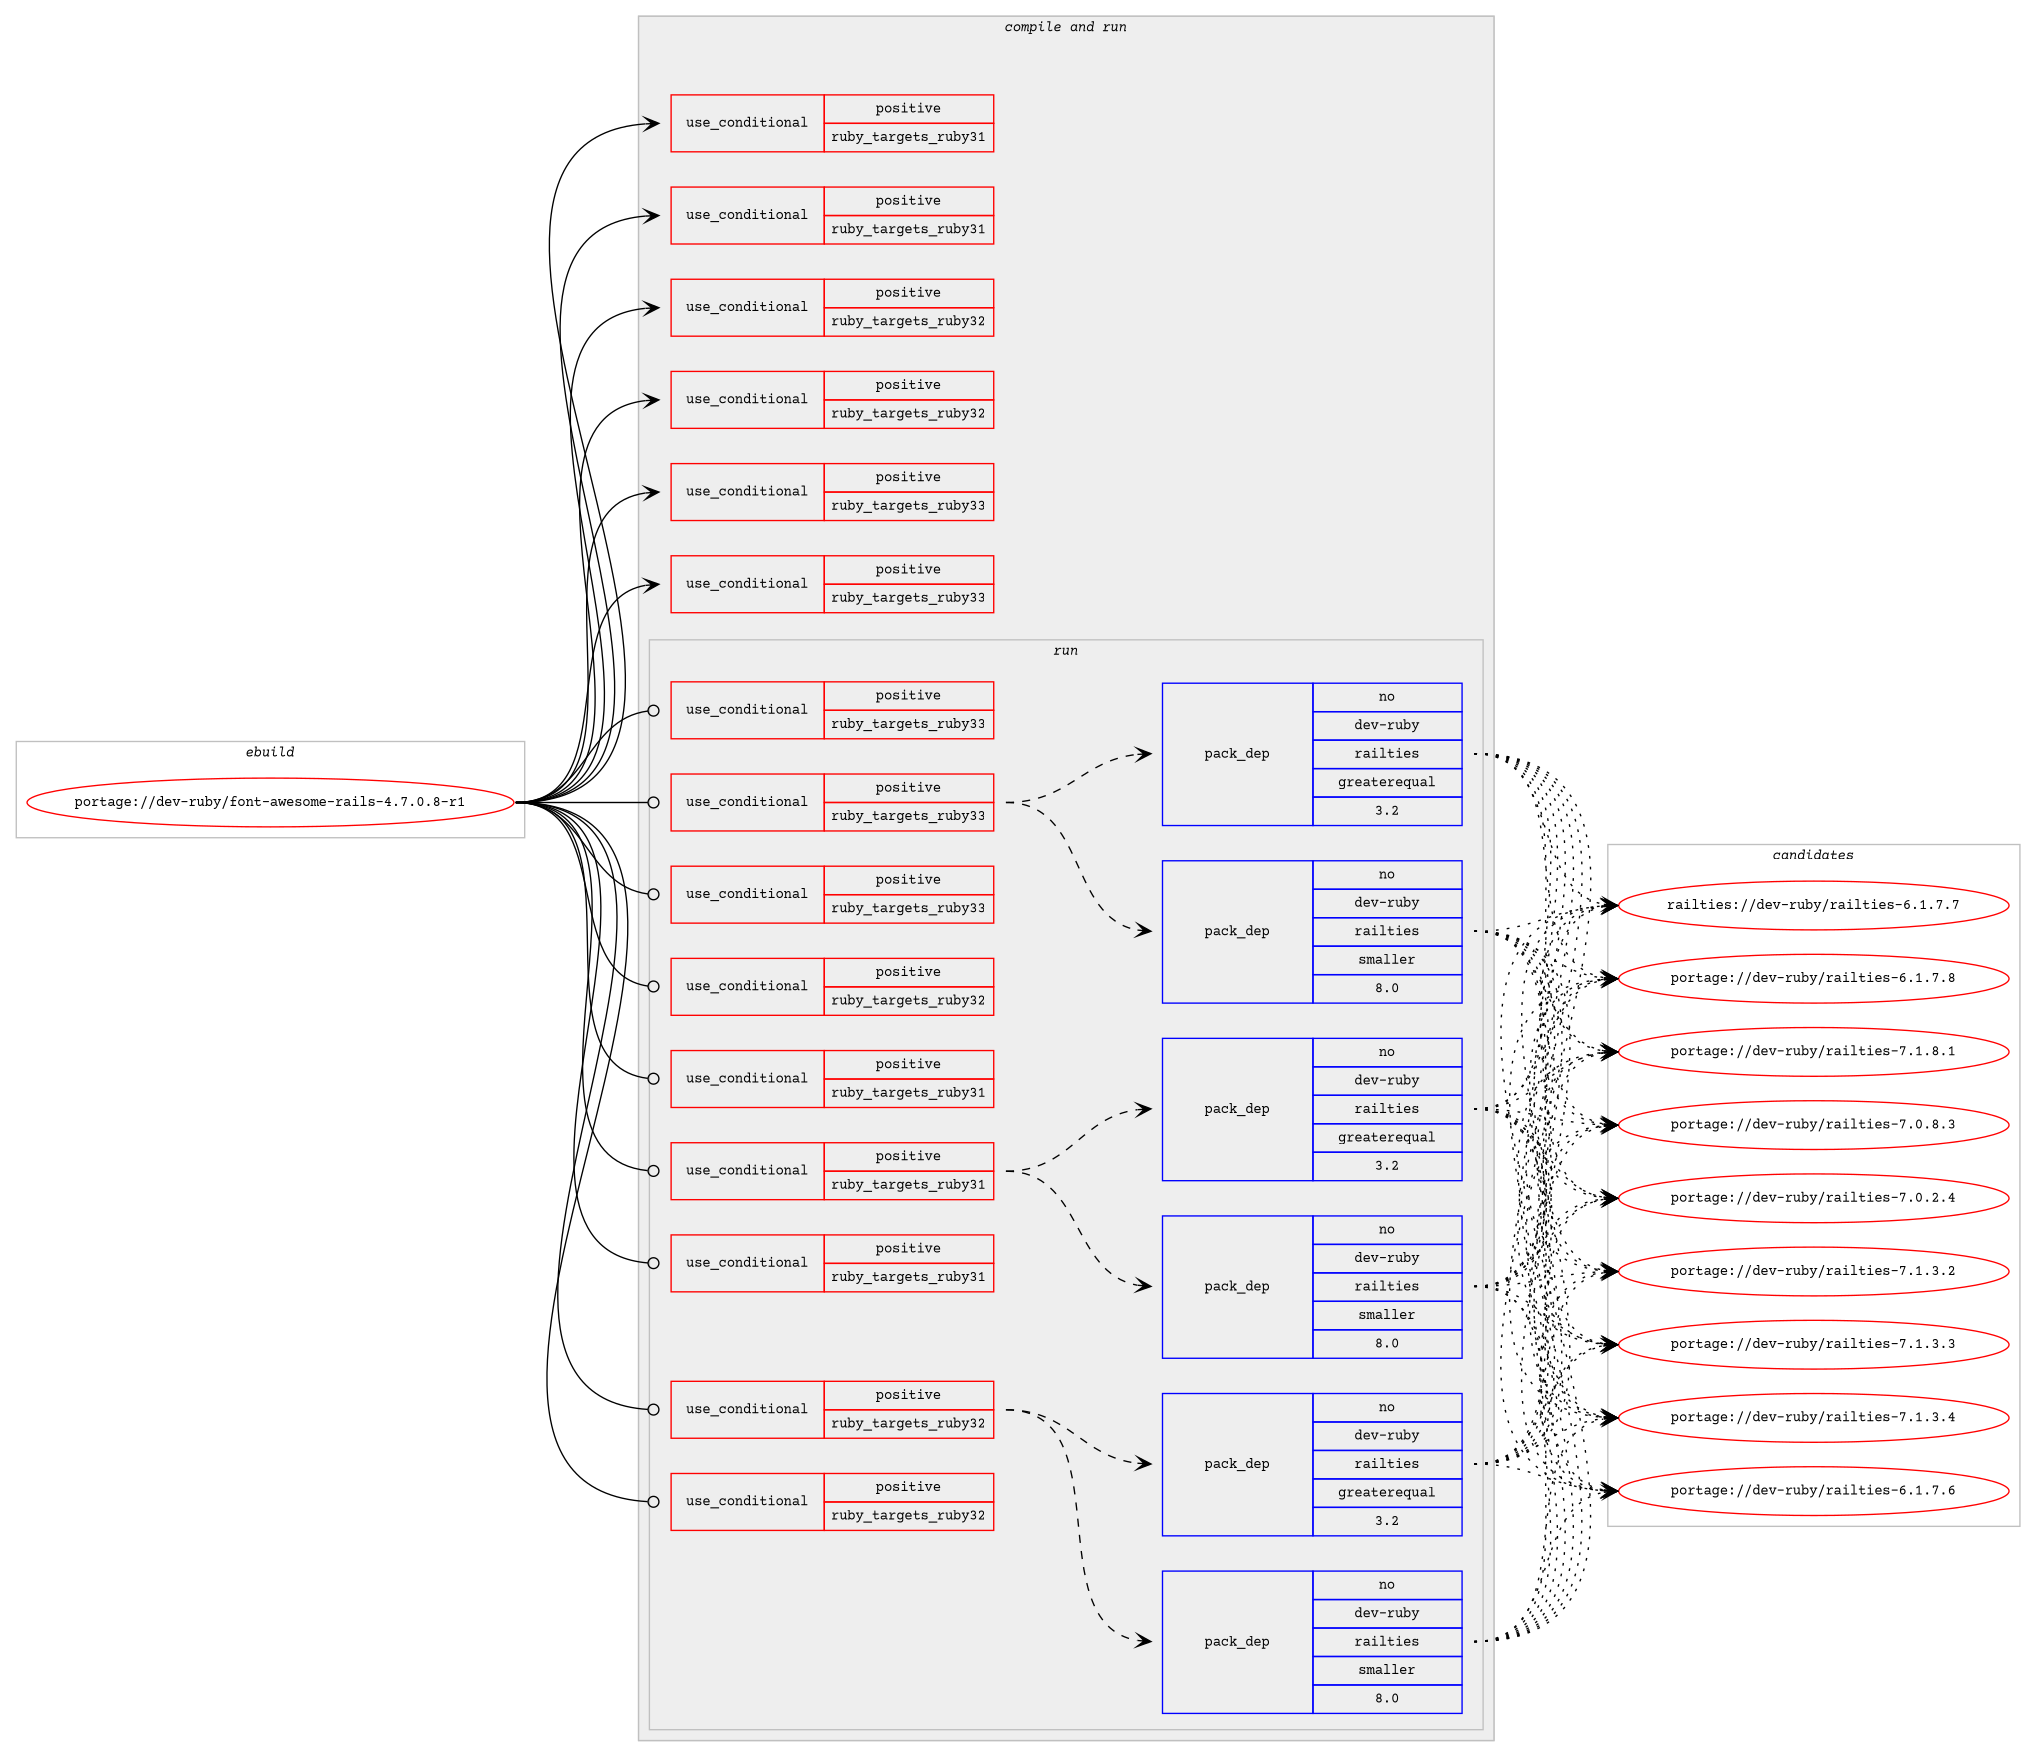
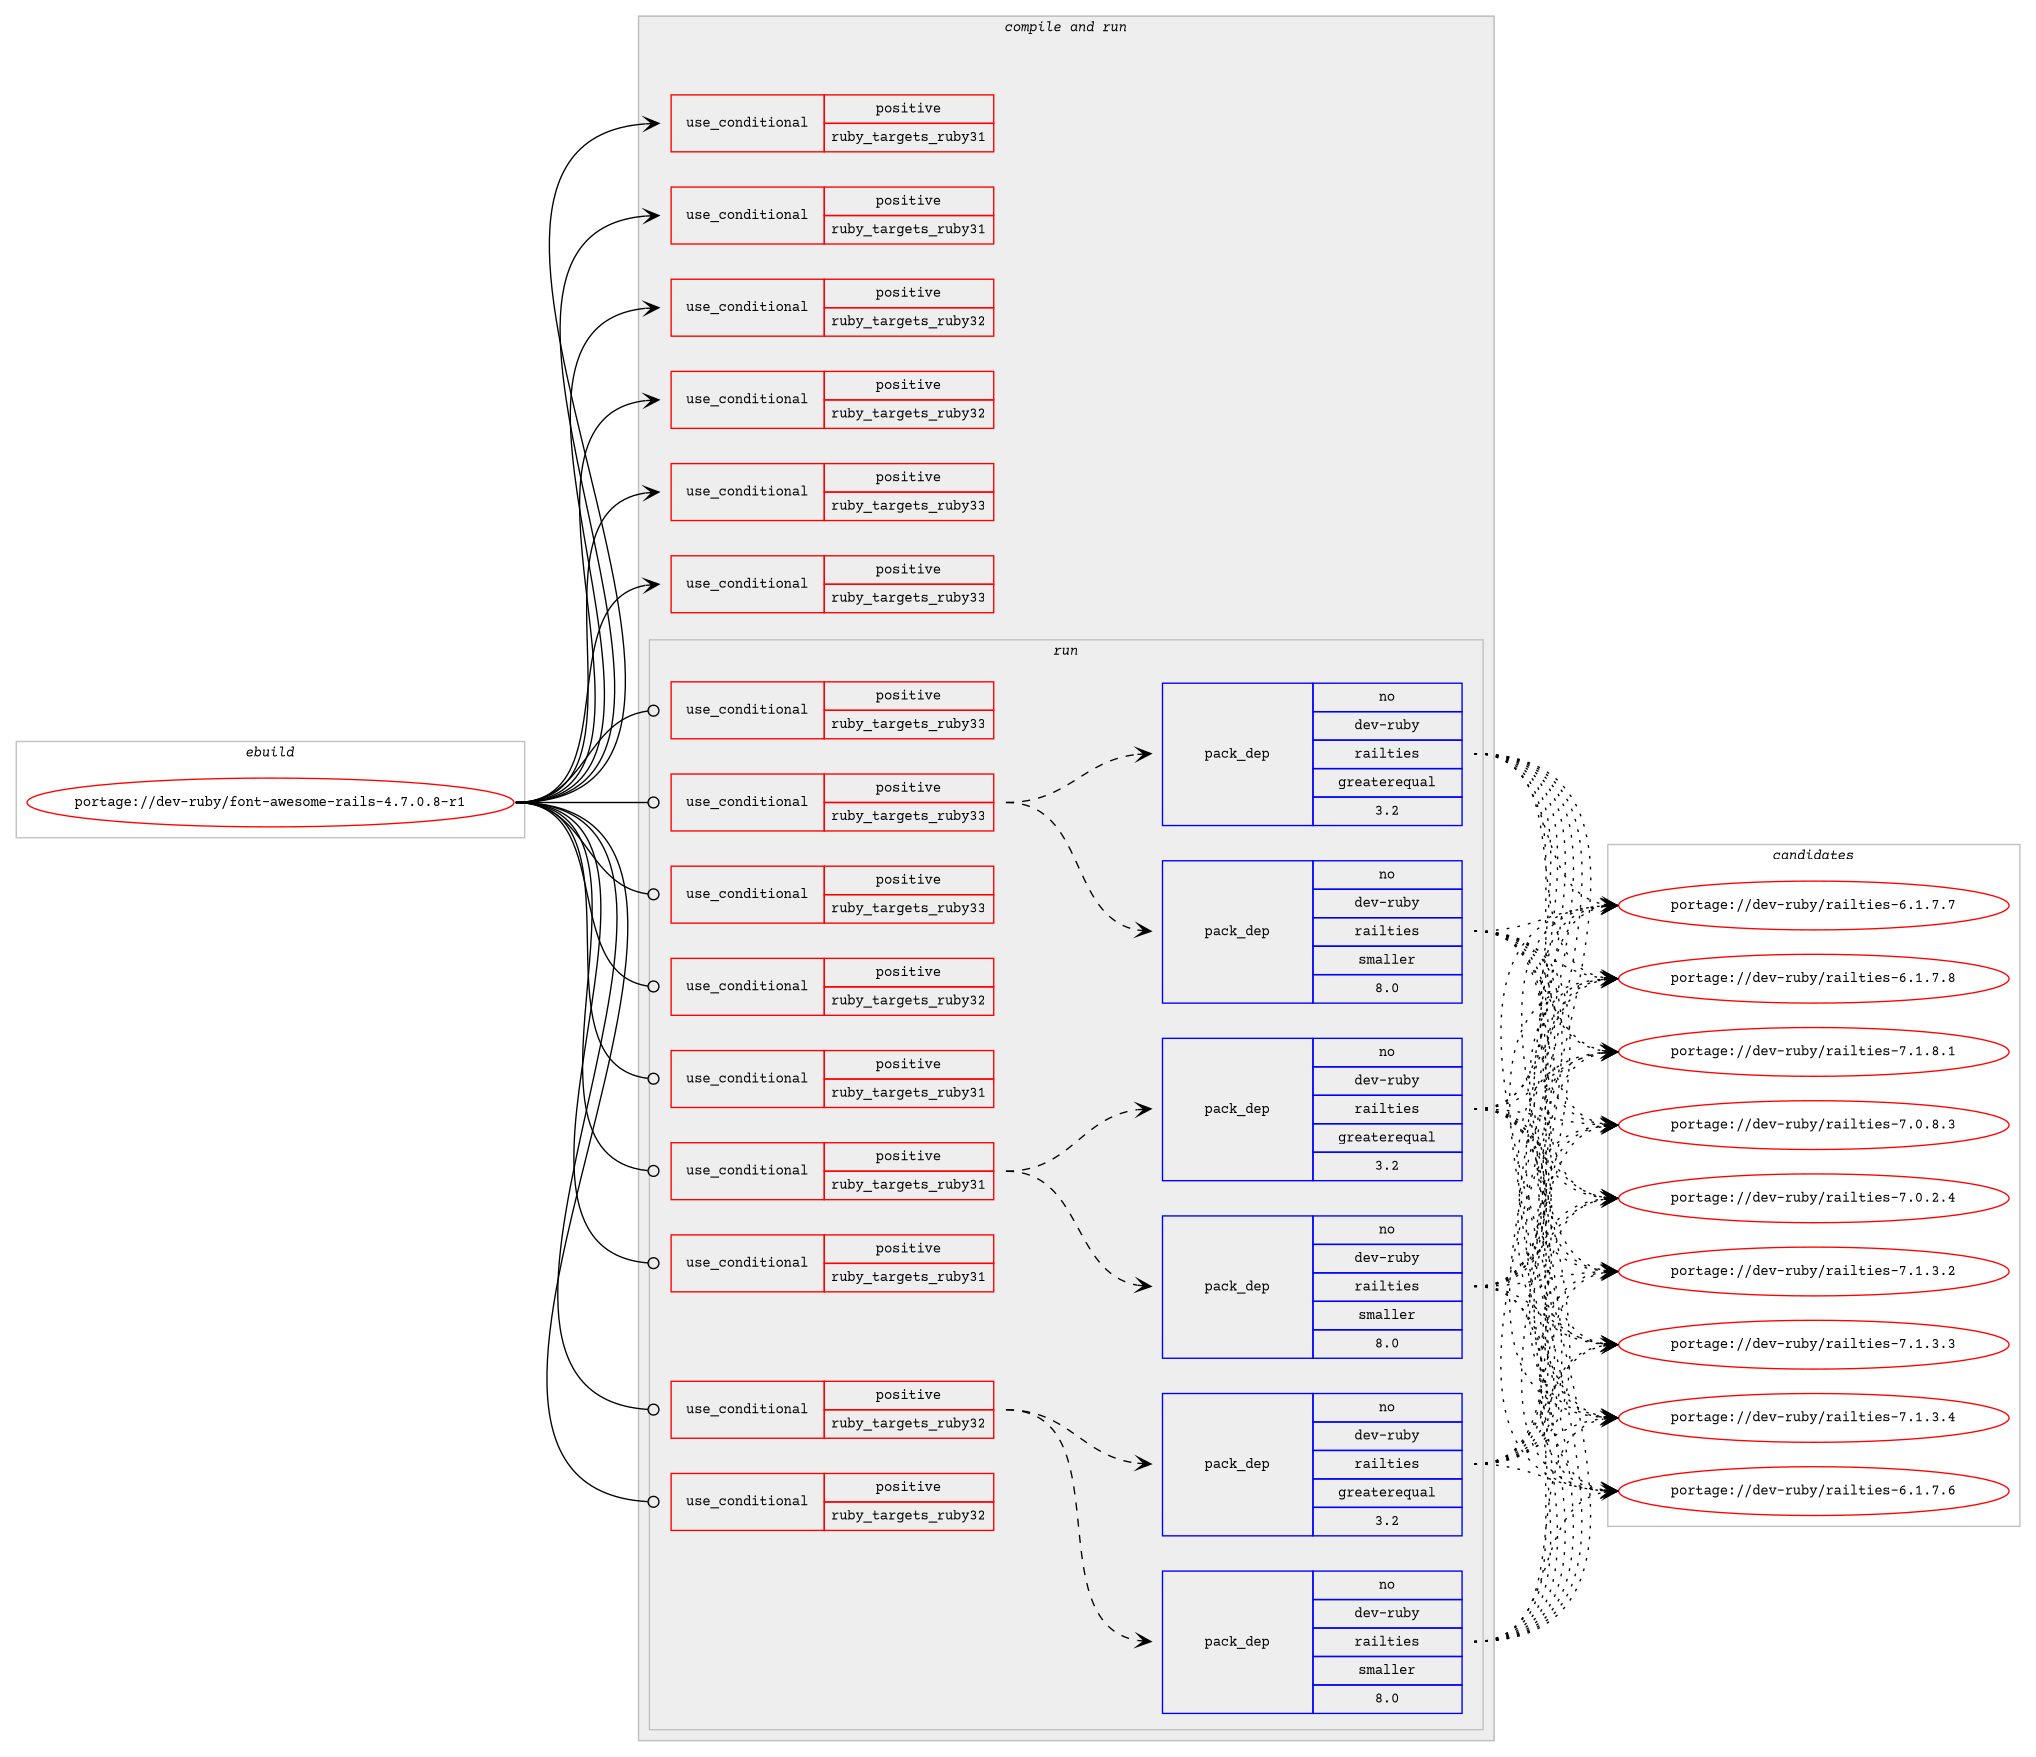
(1814, 906) -> (1814, 906)
